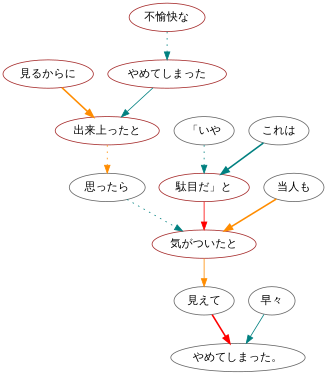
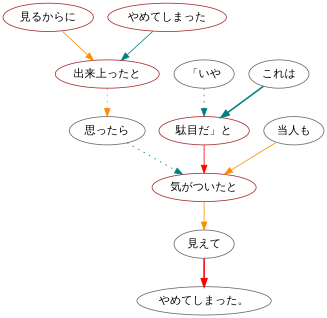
(167, 17) -> none
(75, 100) -> (75, 43)
(254, 213) -> (254, 156)
(272, 301) -> none
